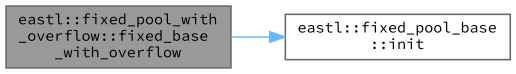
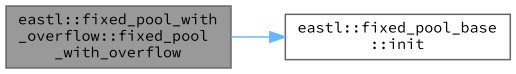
(119, 37) -> (119, 37)
